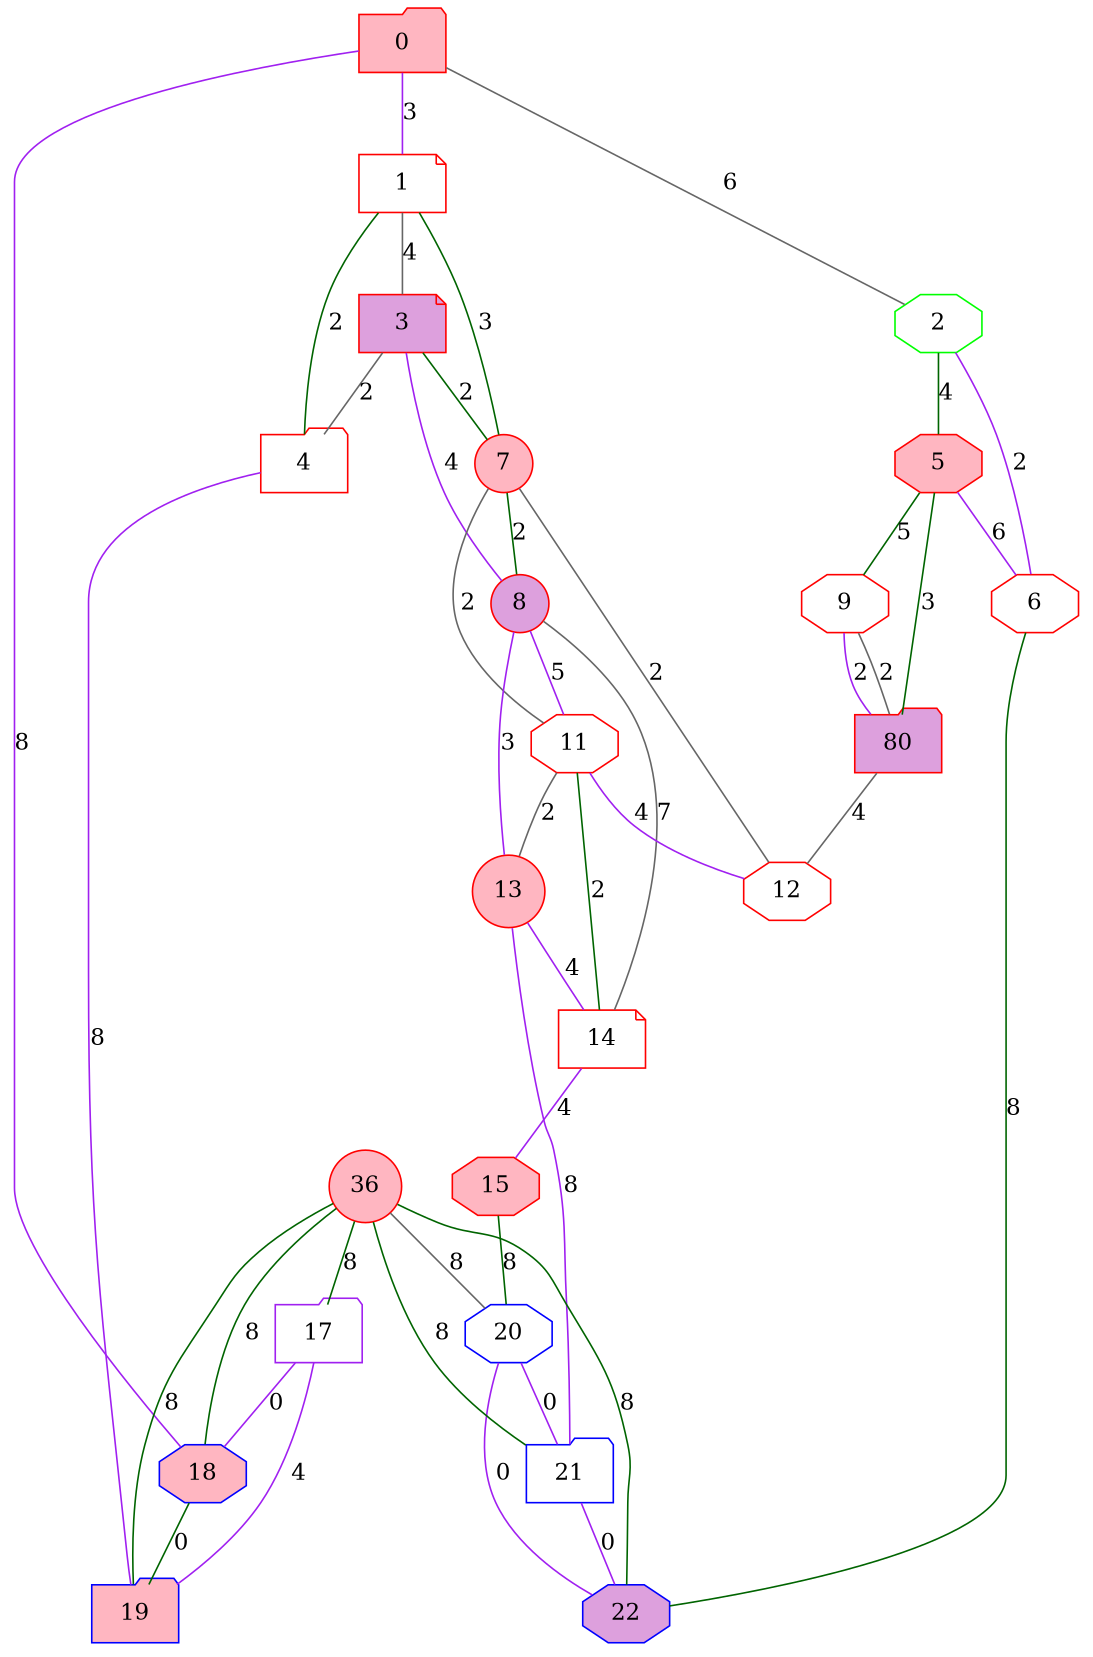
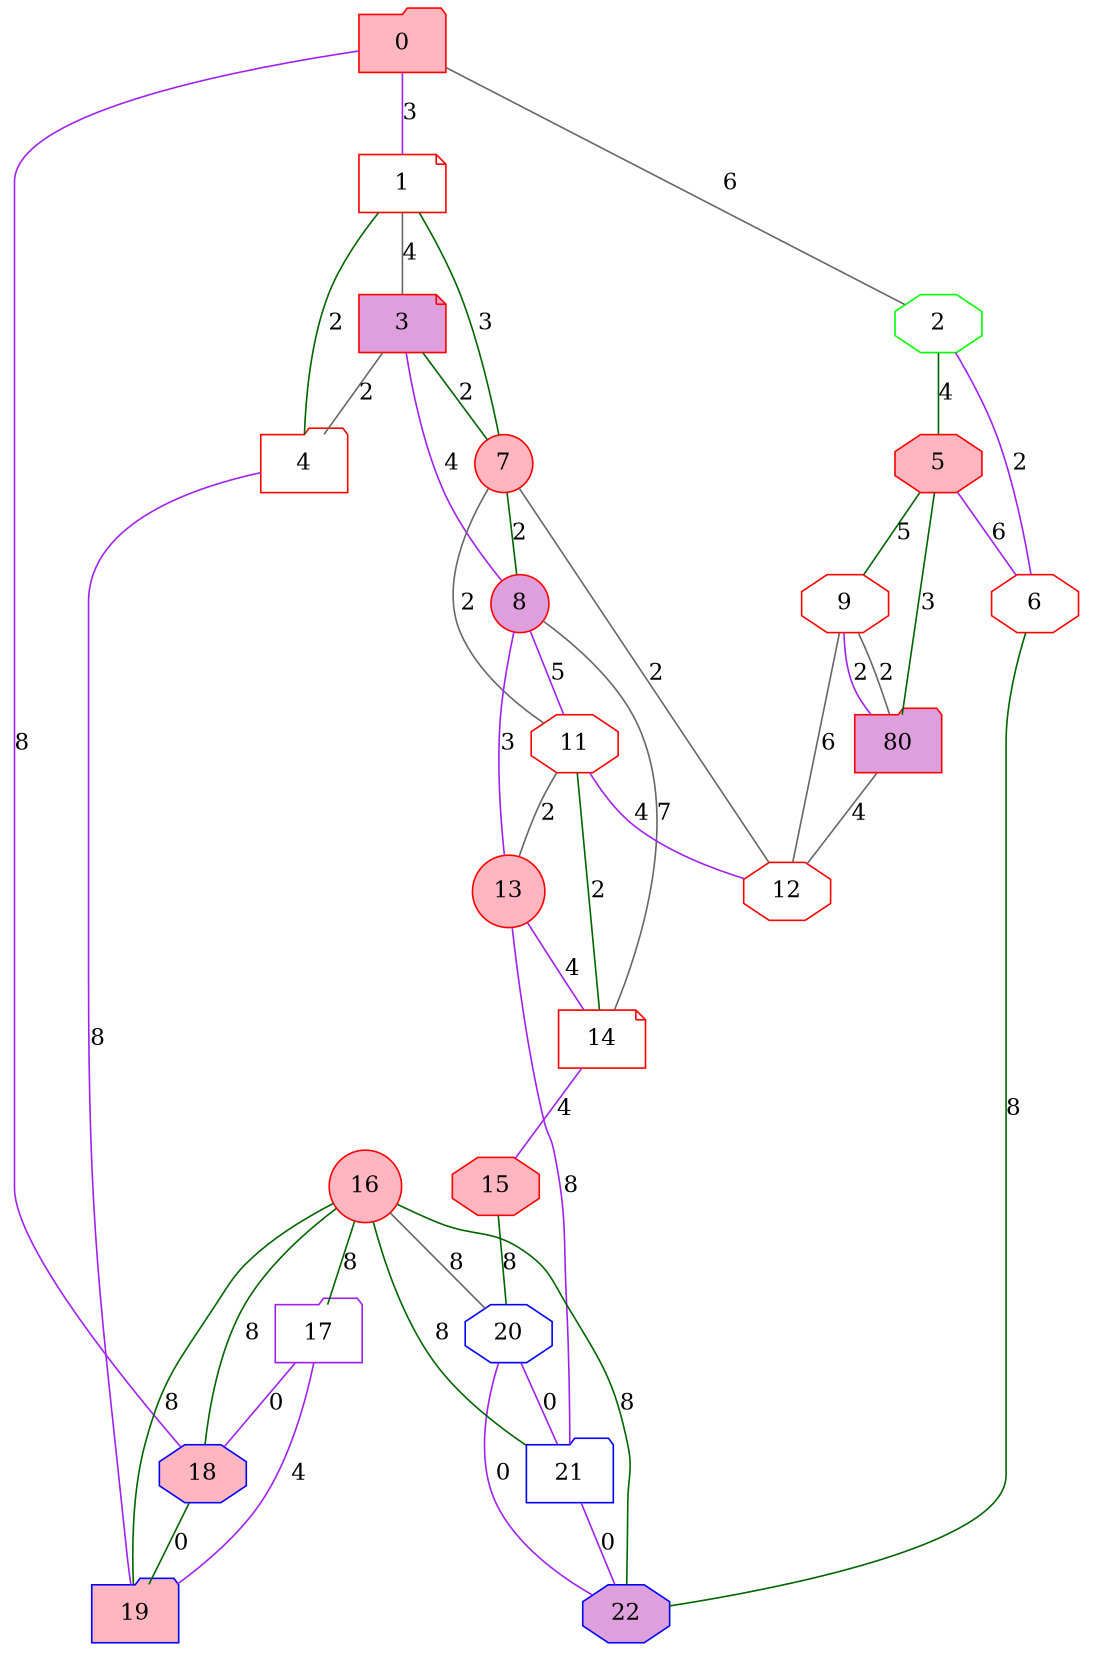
none -> (816, 748)
(365, 1186) -> (365, 1186)
